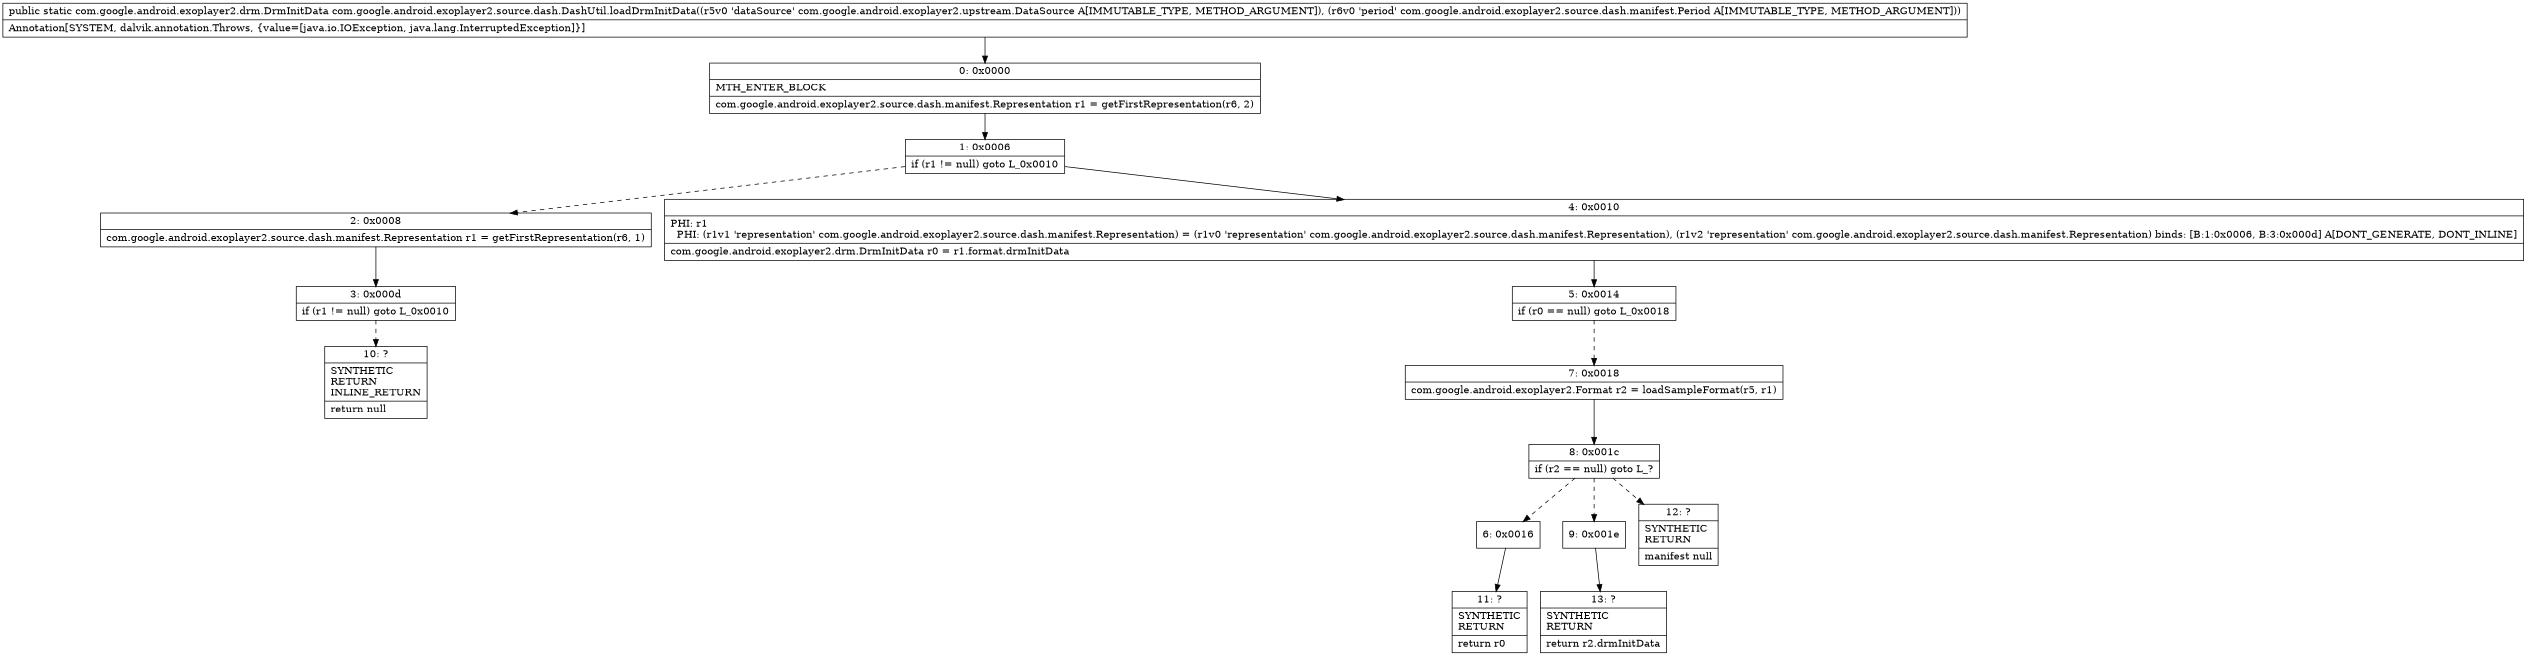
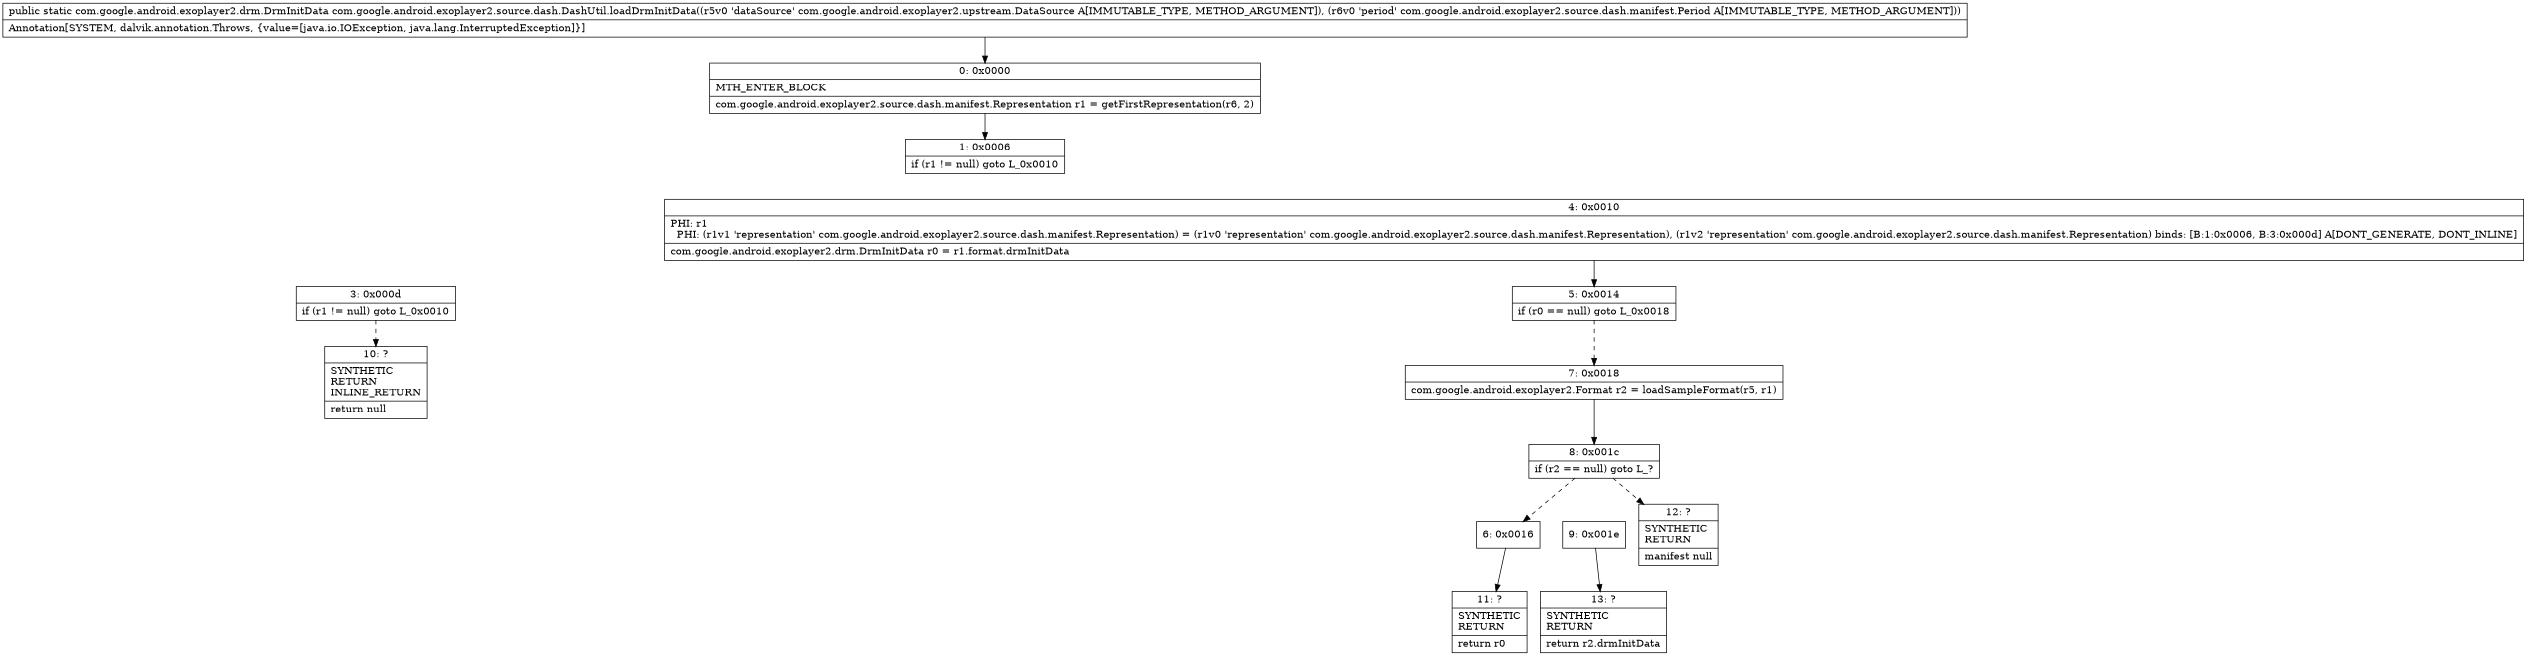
(1201, 183) -> none
(376, 230) -> none
(1594, 496) -> none
